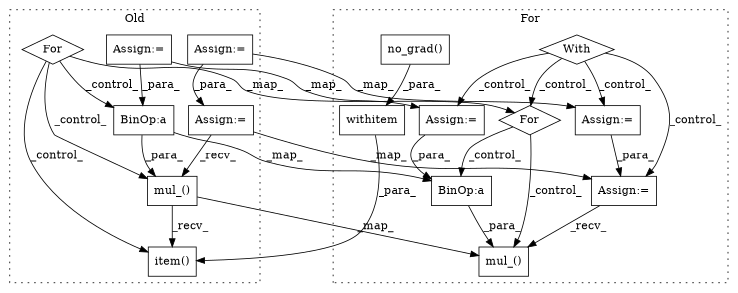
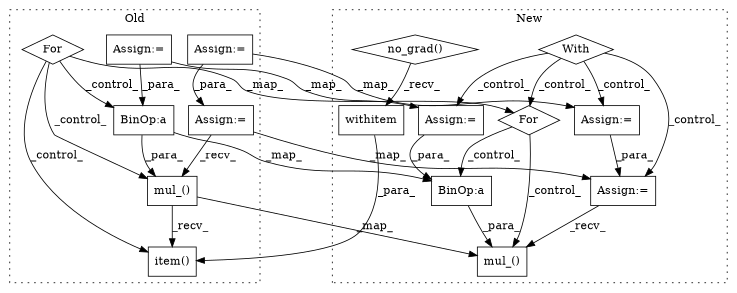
(531, 19) -> (530, 19)
(415, 50) -> (415, 50)
(422, 85) -> (422, 85)
